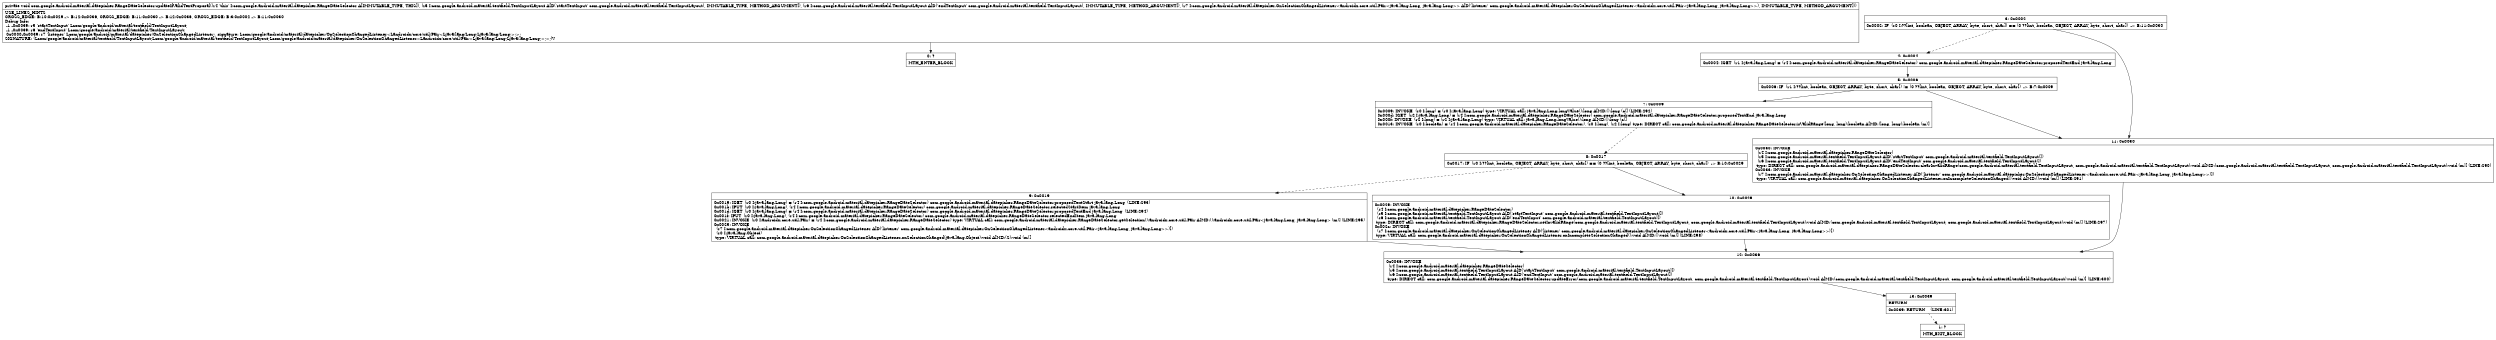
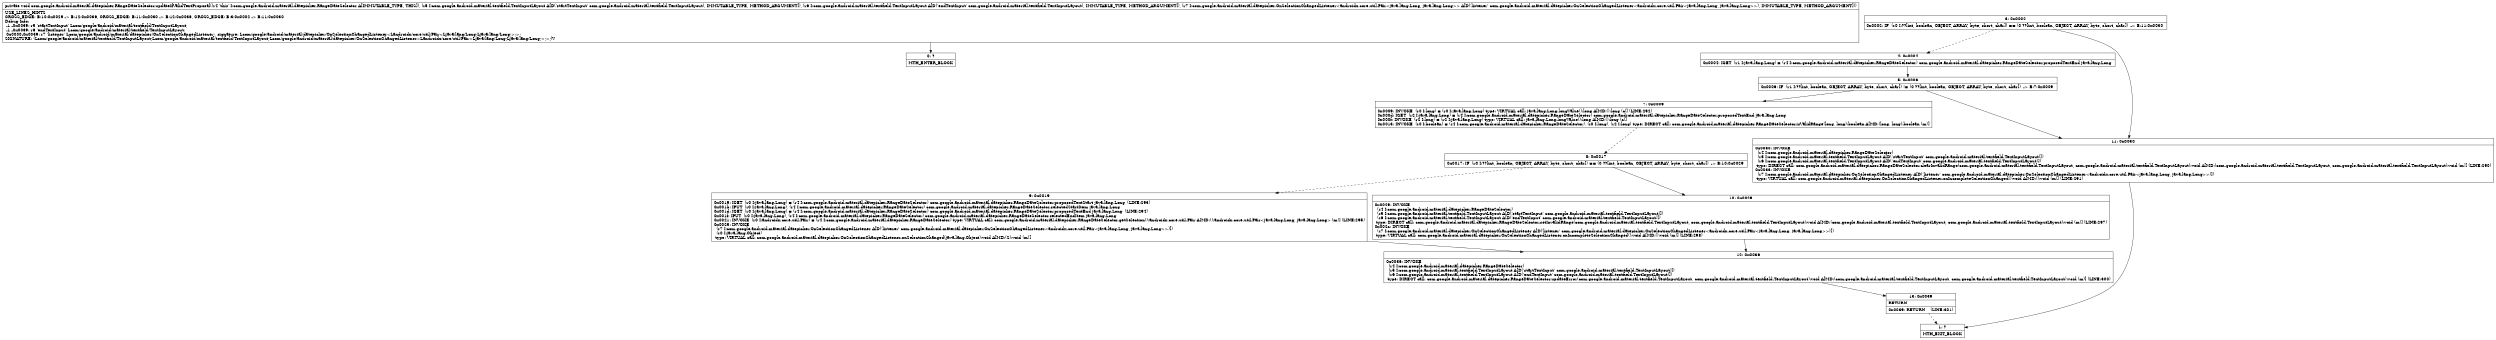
(2118, 228) -> (2094, 296)
